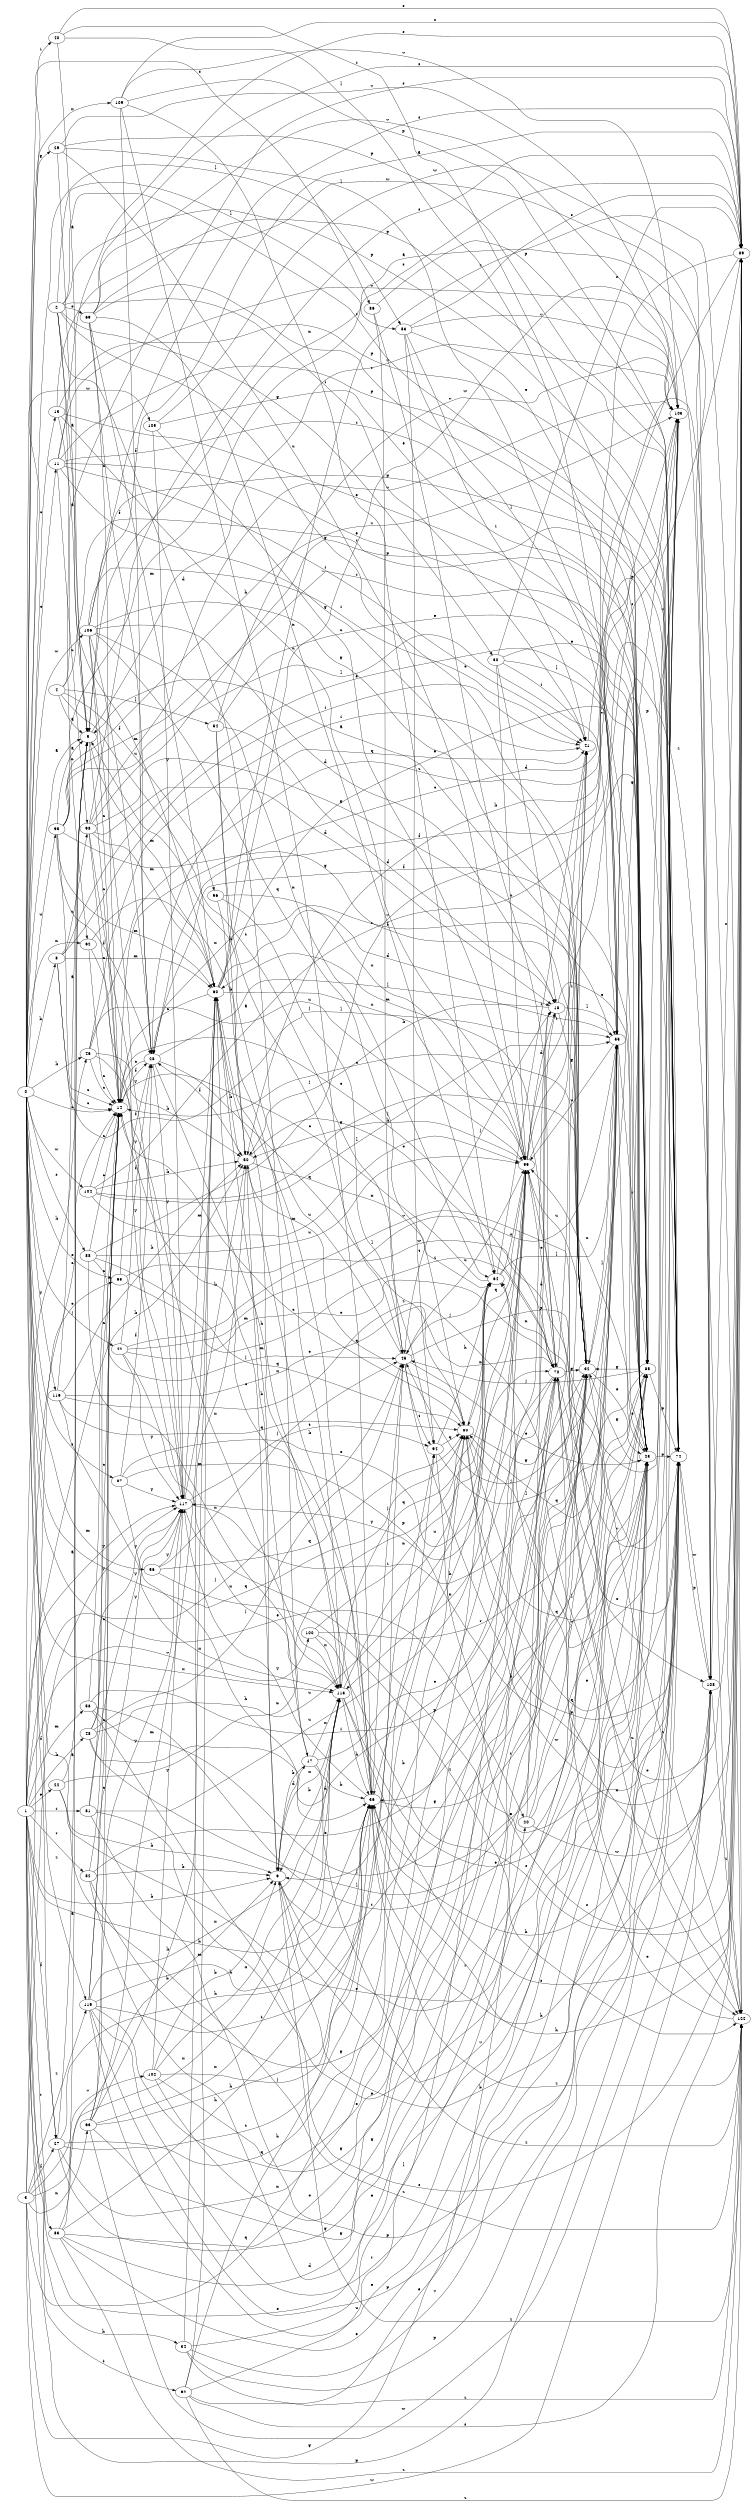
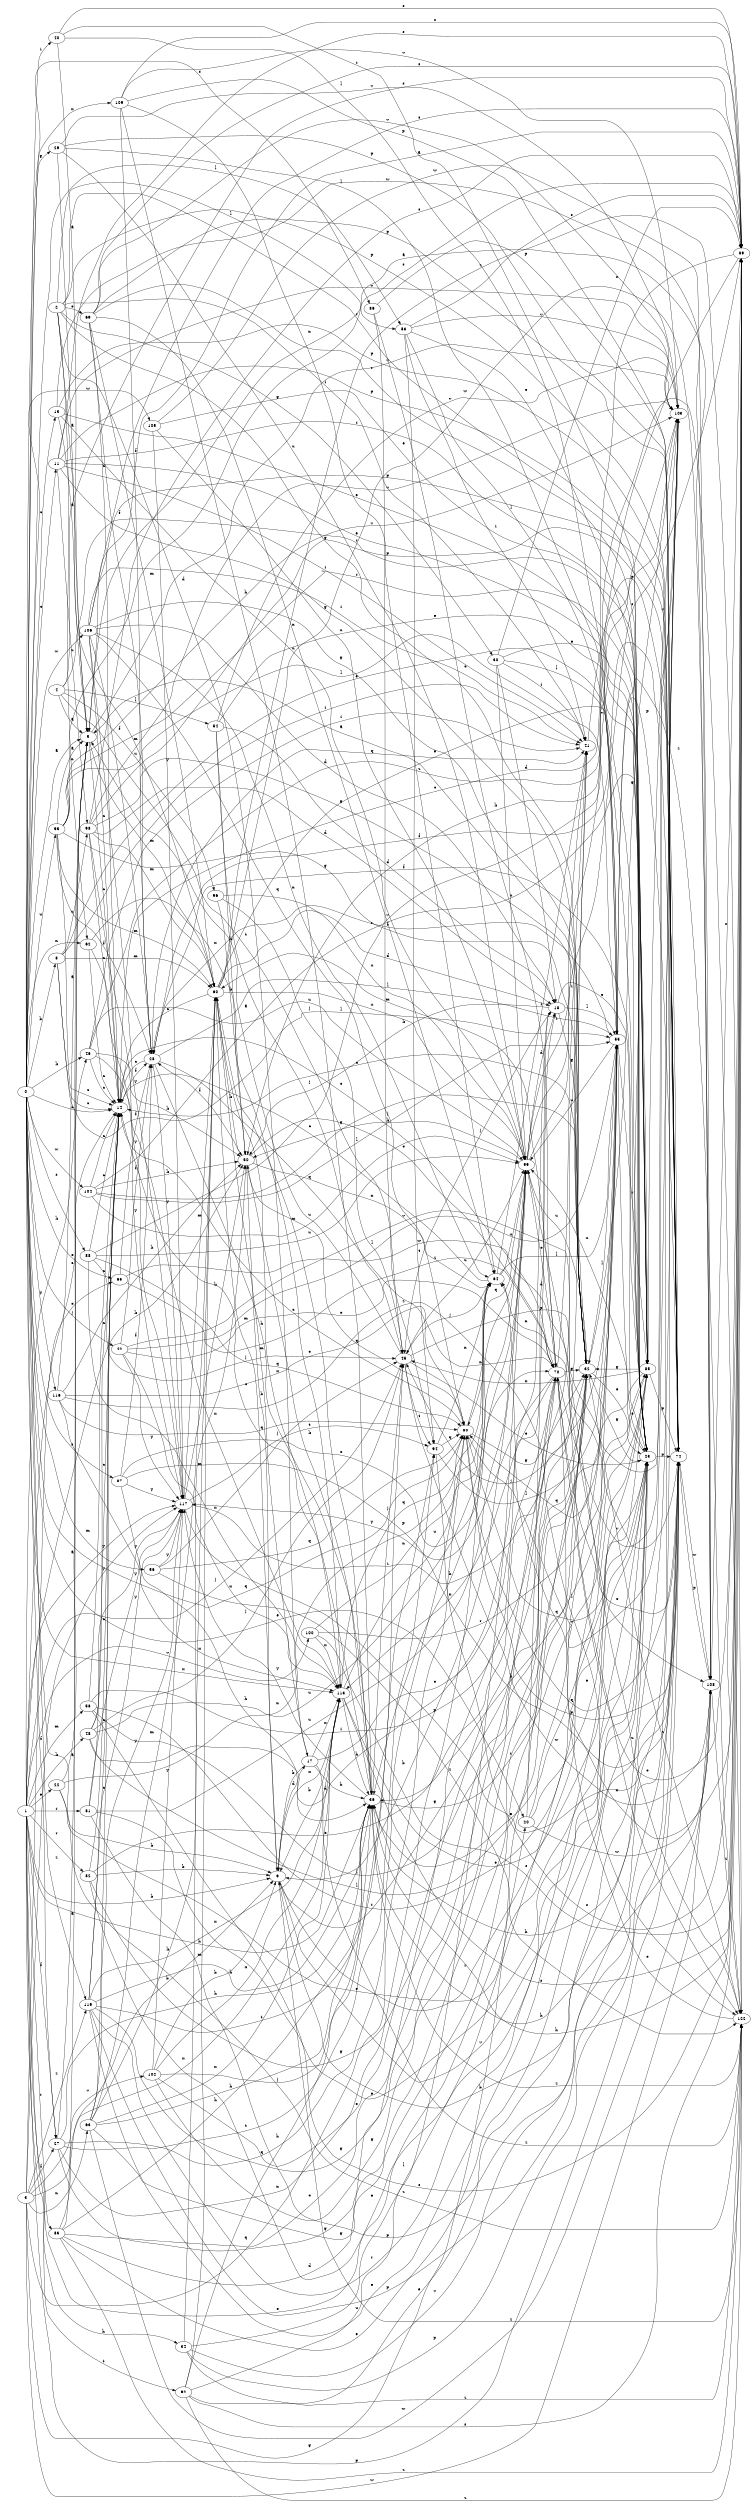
(466, 1348) -> (466, 1348)
(526, 1381) -> (526, 1381)
